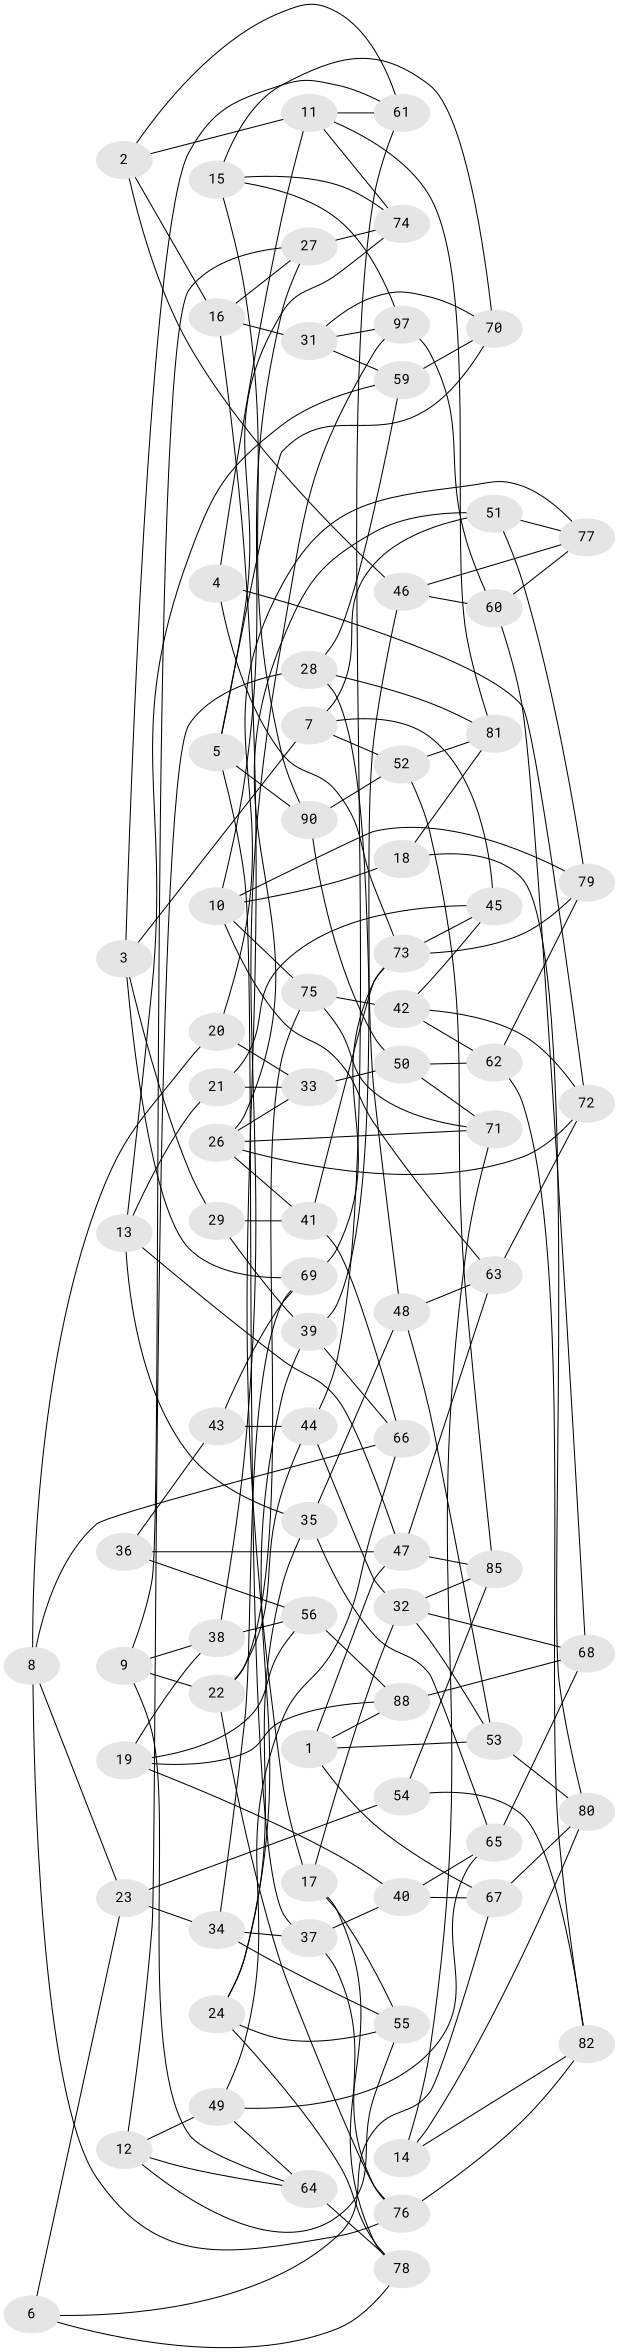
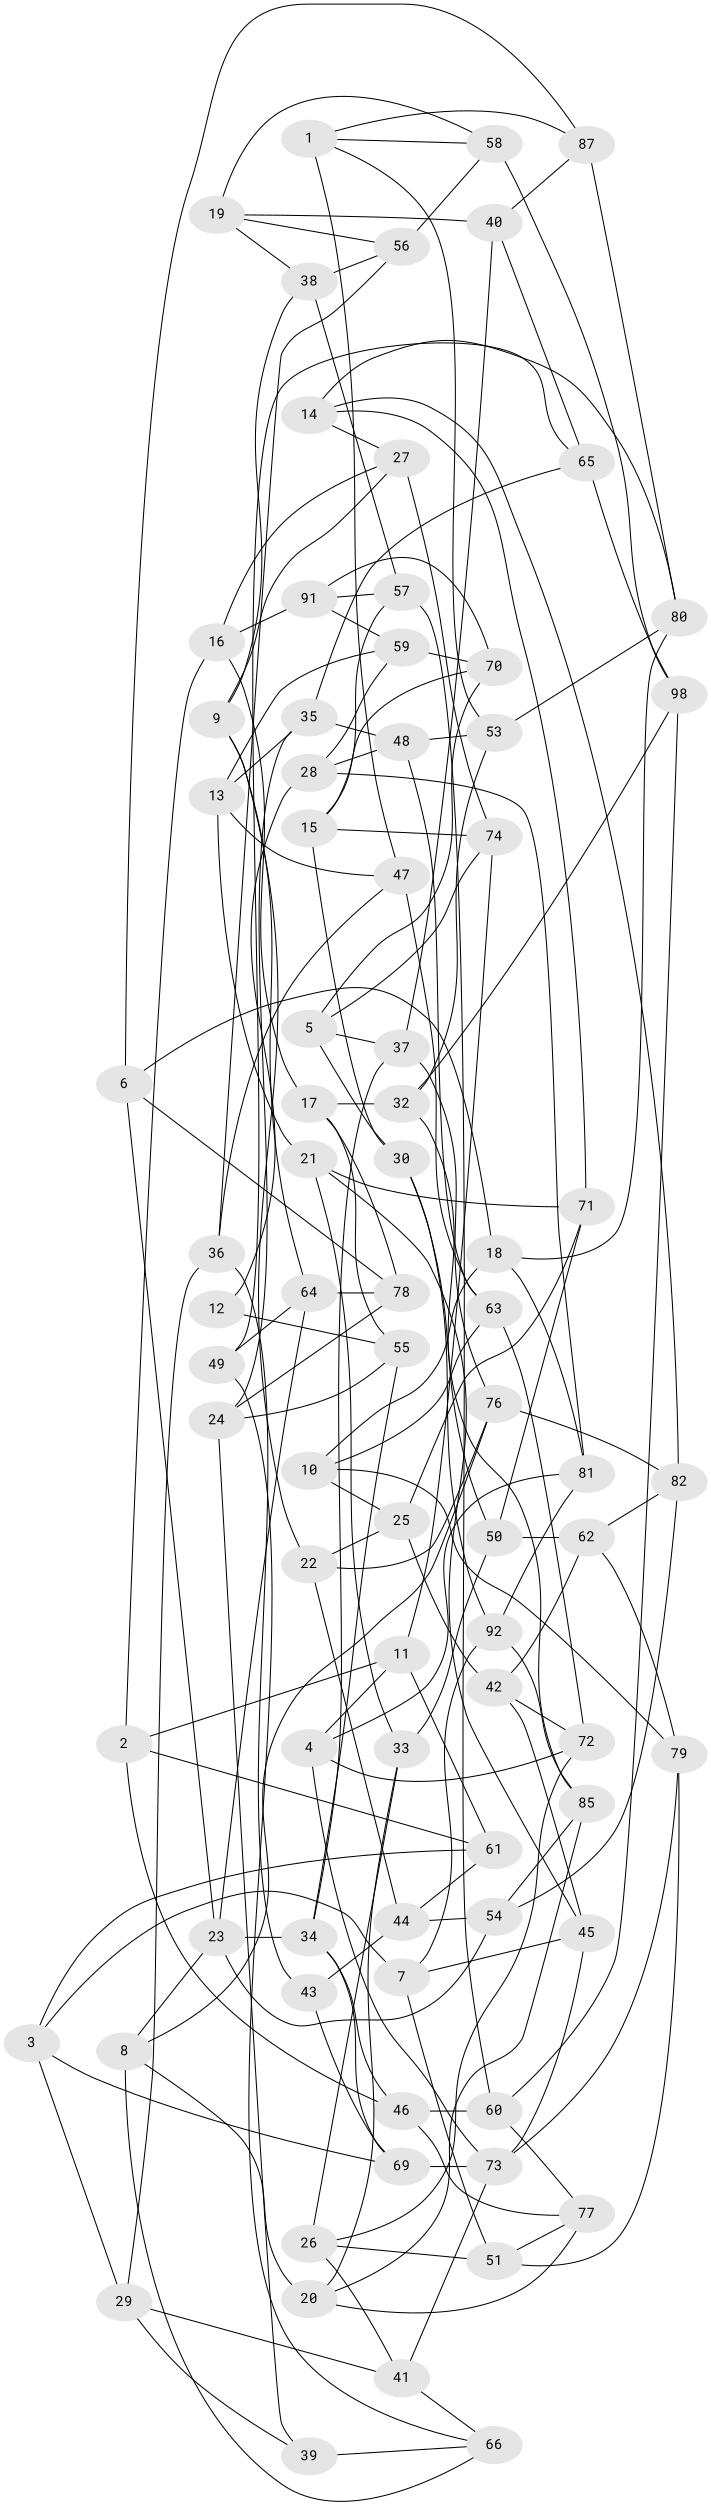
(402, 325) -> (402, 592)
(309, 341) -> (309, 599)
(460, 394) -> (444, 1571)
(257, 575) -> (364, 441)
(402, 764) -> (494, 1632)
(309, 820) -> (402, 1159)
(369, 841) -> (363, 2050)
(309, 993) -> (402, 1521)
none -> (394, 996)
(350, 1136) -> (432, 1198)
(349, 1520) -> (448, 1919)
(441, 1559) -> (476, 2072)
(587, 1653) -> (679, 695)
(402, 1702) -> (494, 144)
none -> (158, 1774)
(494, 1898) -> (587, 145)
(171, 2128) -> none
(215, 2174) -> (255, 1630)
